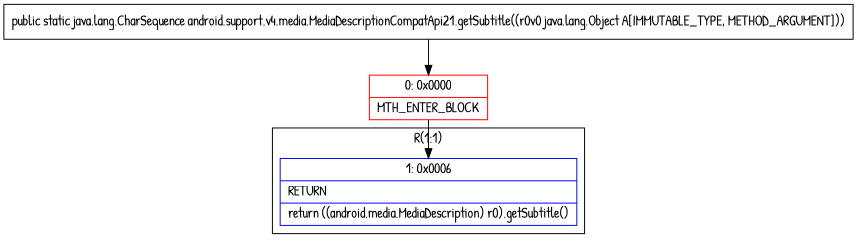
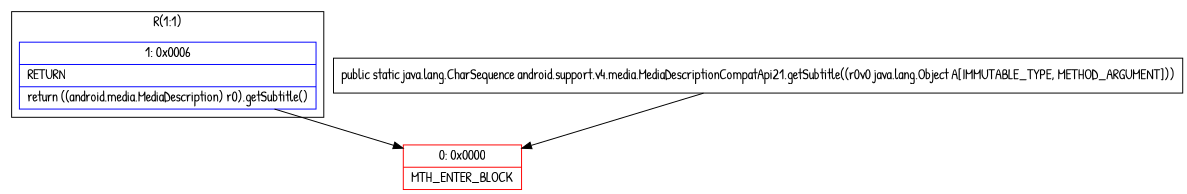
(428, 134) -> (334, 127)
